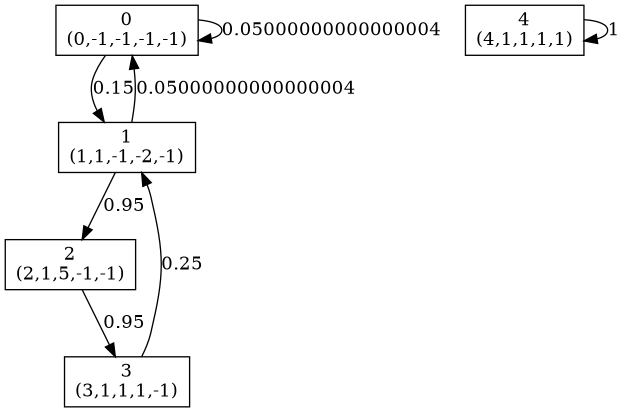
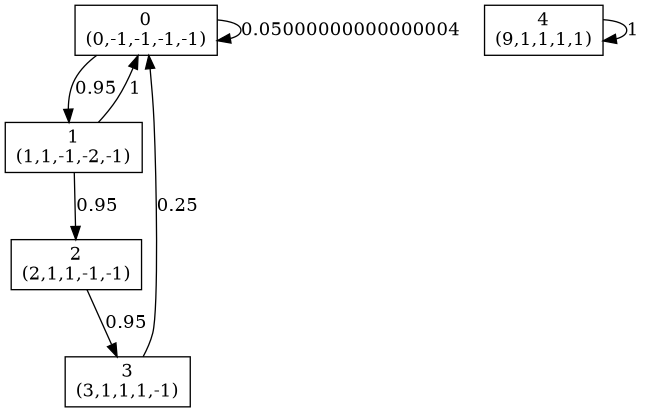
(525, 30) -> (544, 30)
(114, 89) -> (96, 89)
(246, 89) -> (136, 89)
(70, 265) -> (76, 265)
(161, 271) -> (156, 214)
